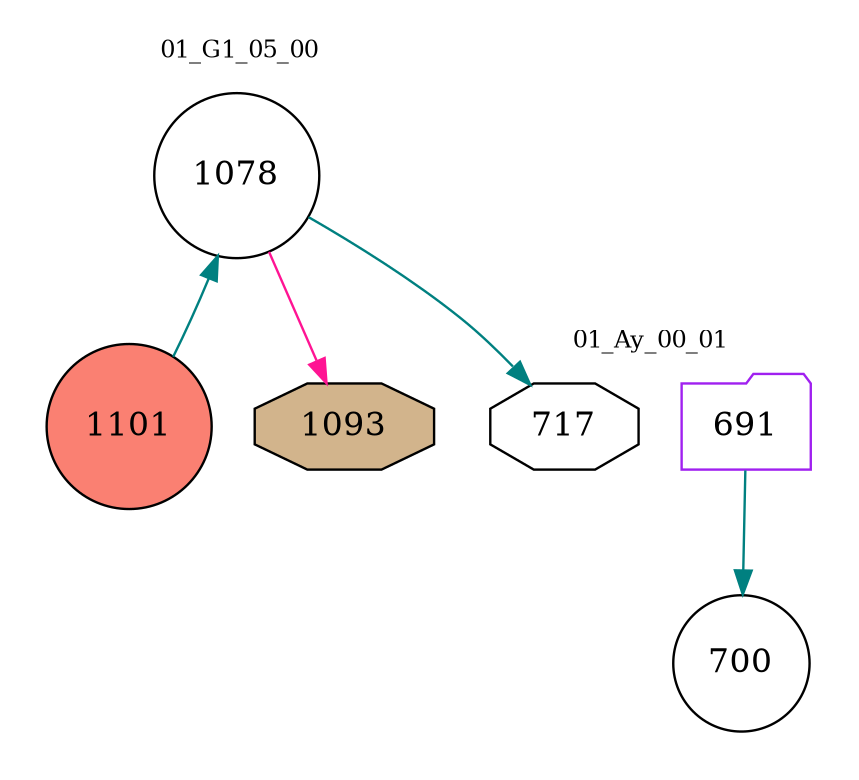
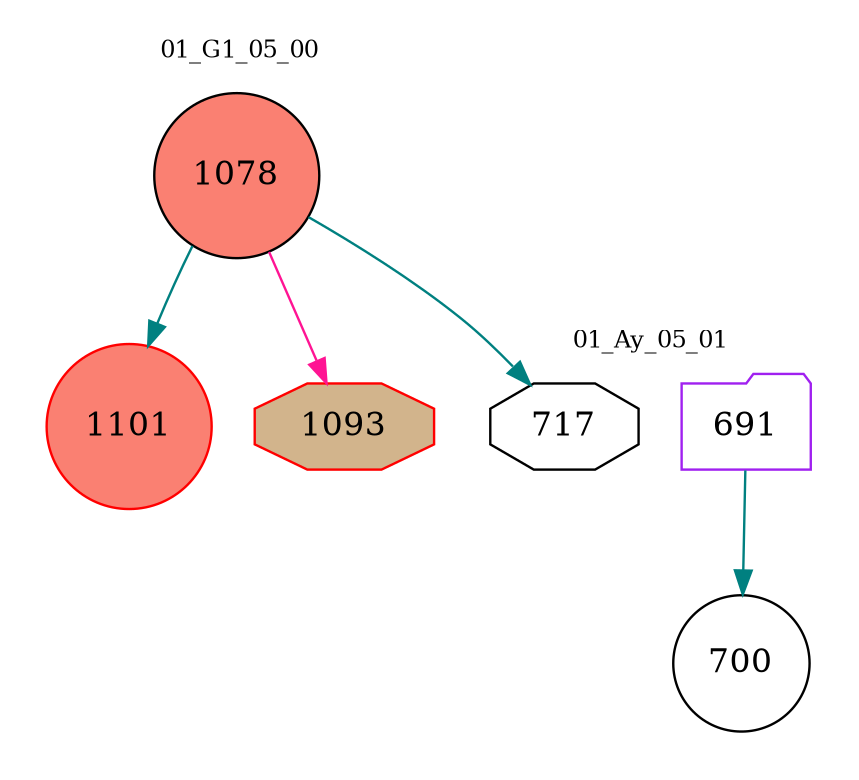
(237, 176) -> (237, 176)
(192, 318) -> (174, 284)
(651, 342) -> (651, 342)
(129, 427) -> (129, 427)
(344, 427) -> (344, 427)
